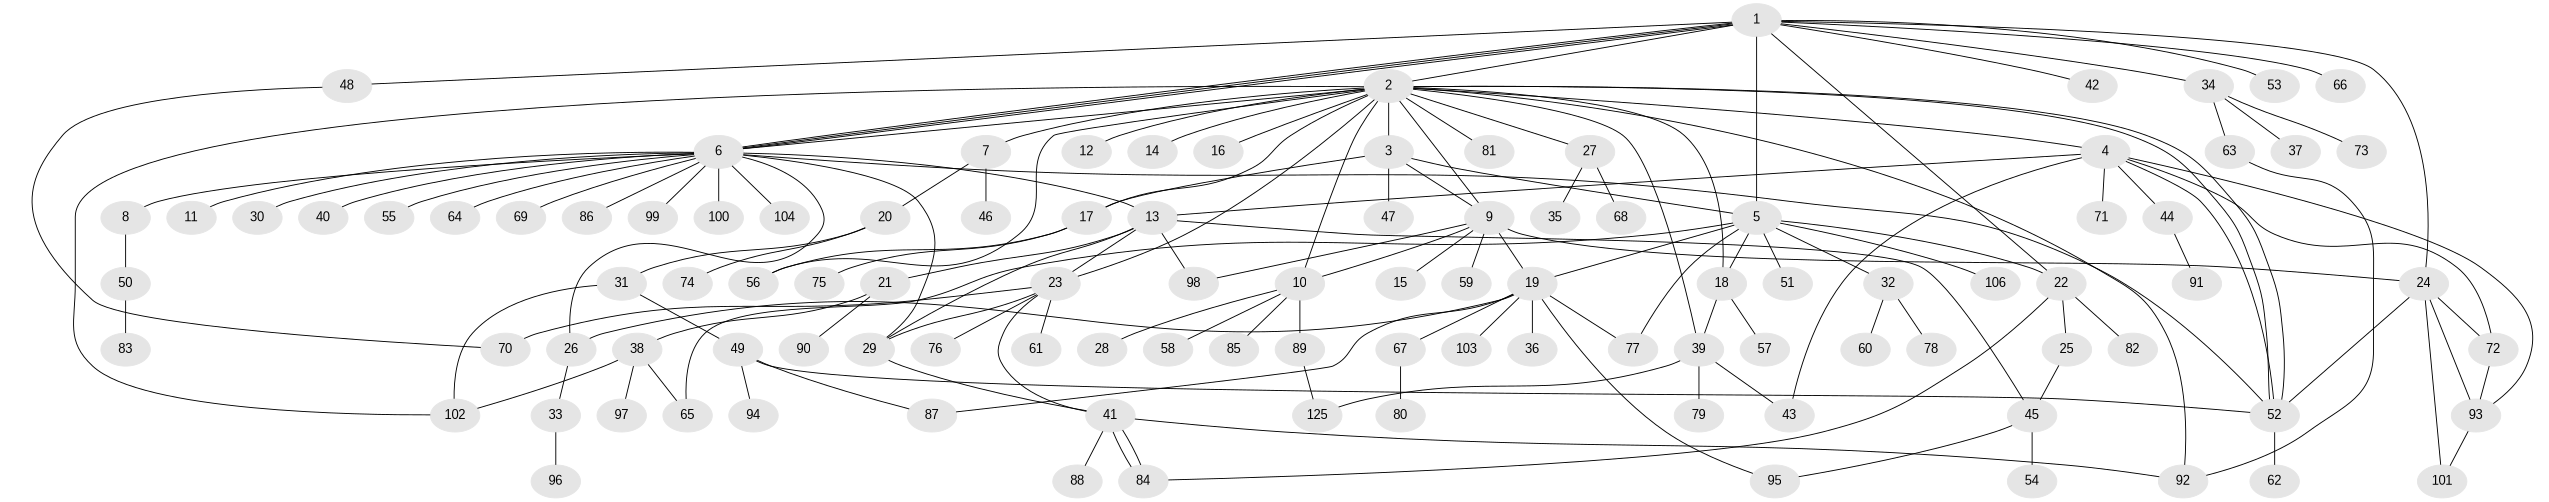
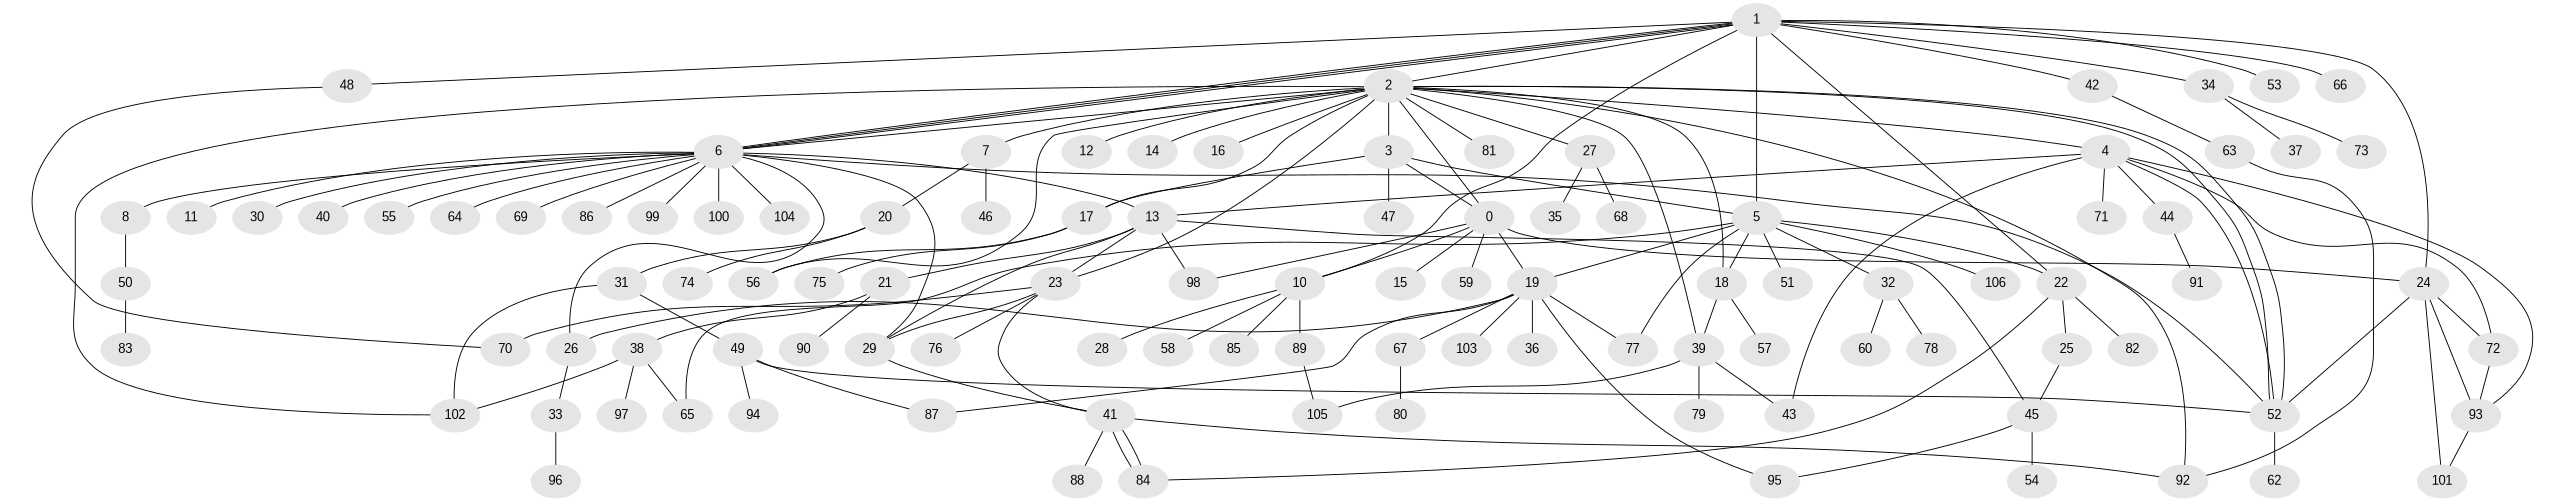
(2219, 119) -> (2161, 119)
(1336, 182) -> (1533, 160)
(1489, 218) -> (1489, 218)
(1036, 350) -> none
(1317, 416) -> (1317, 416)
